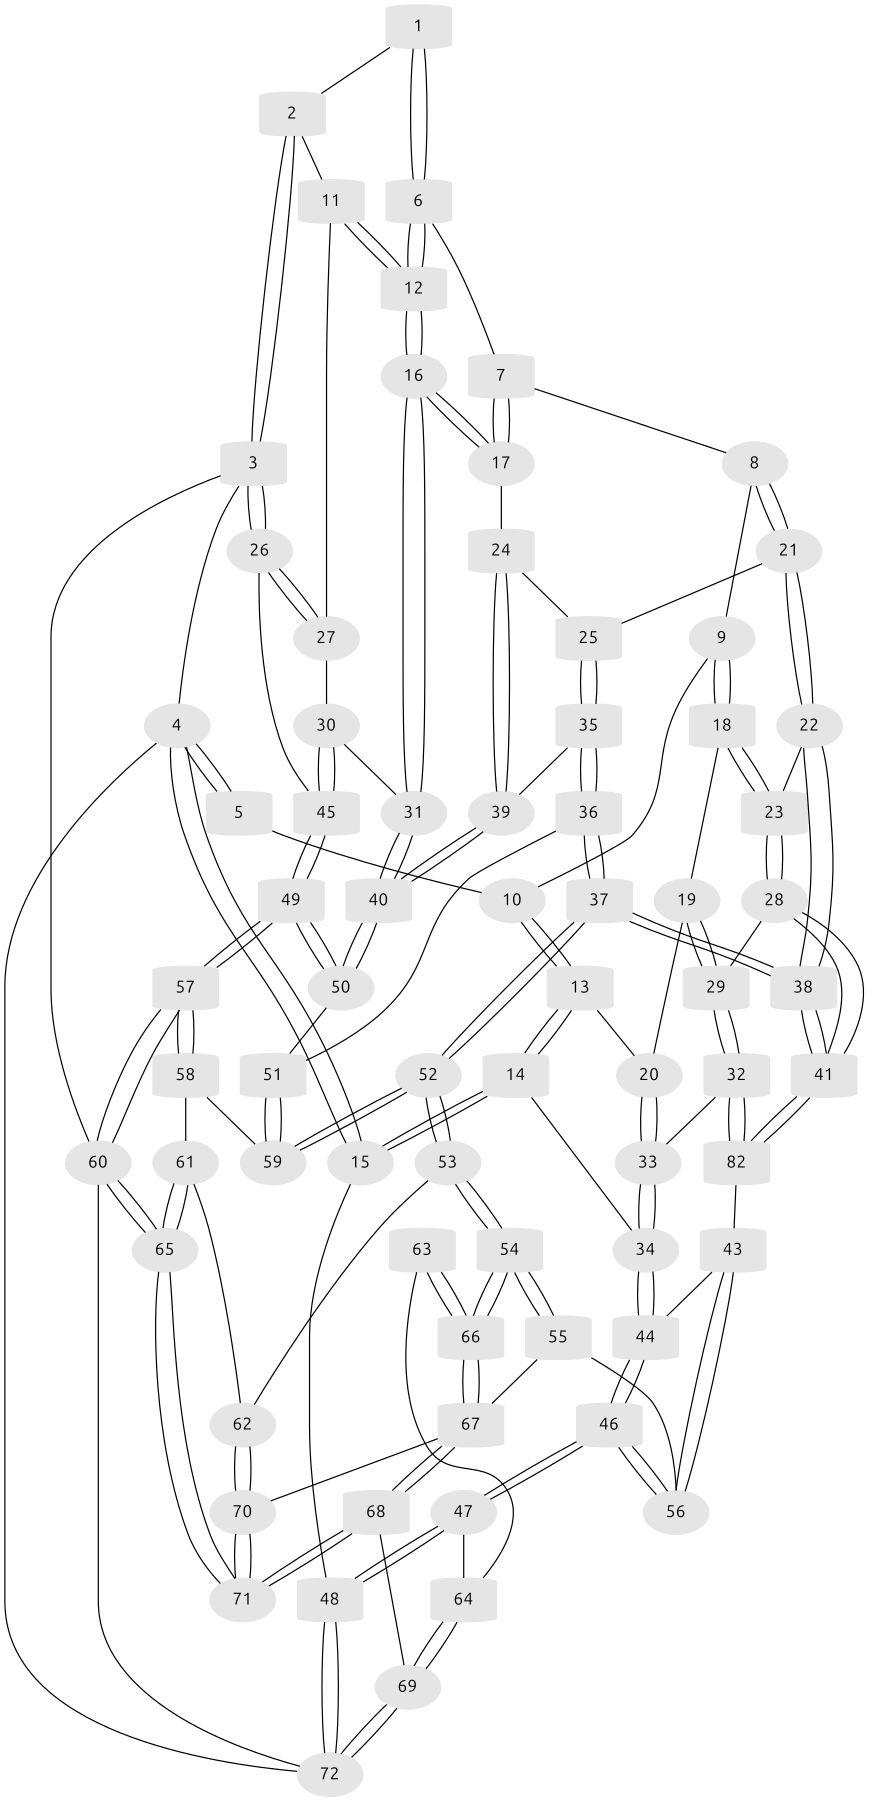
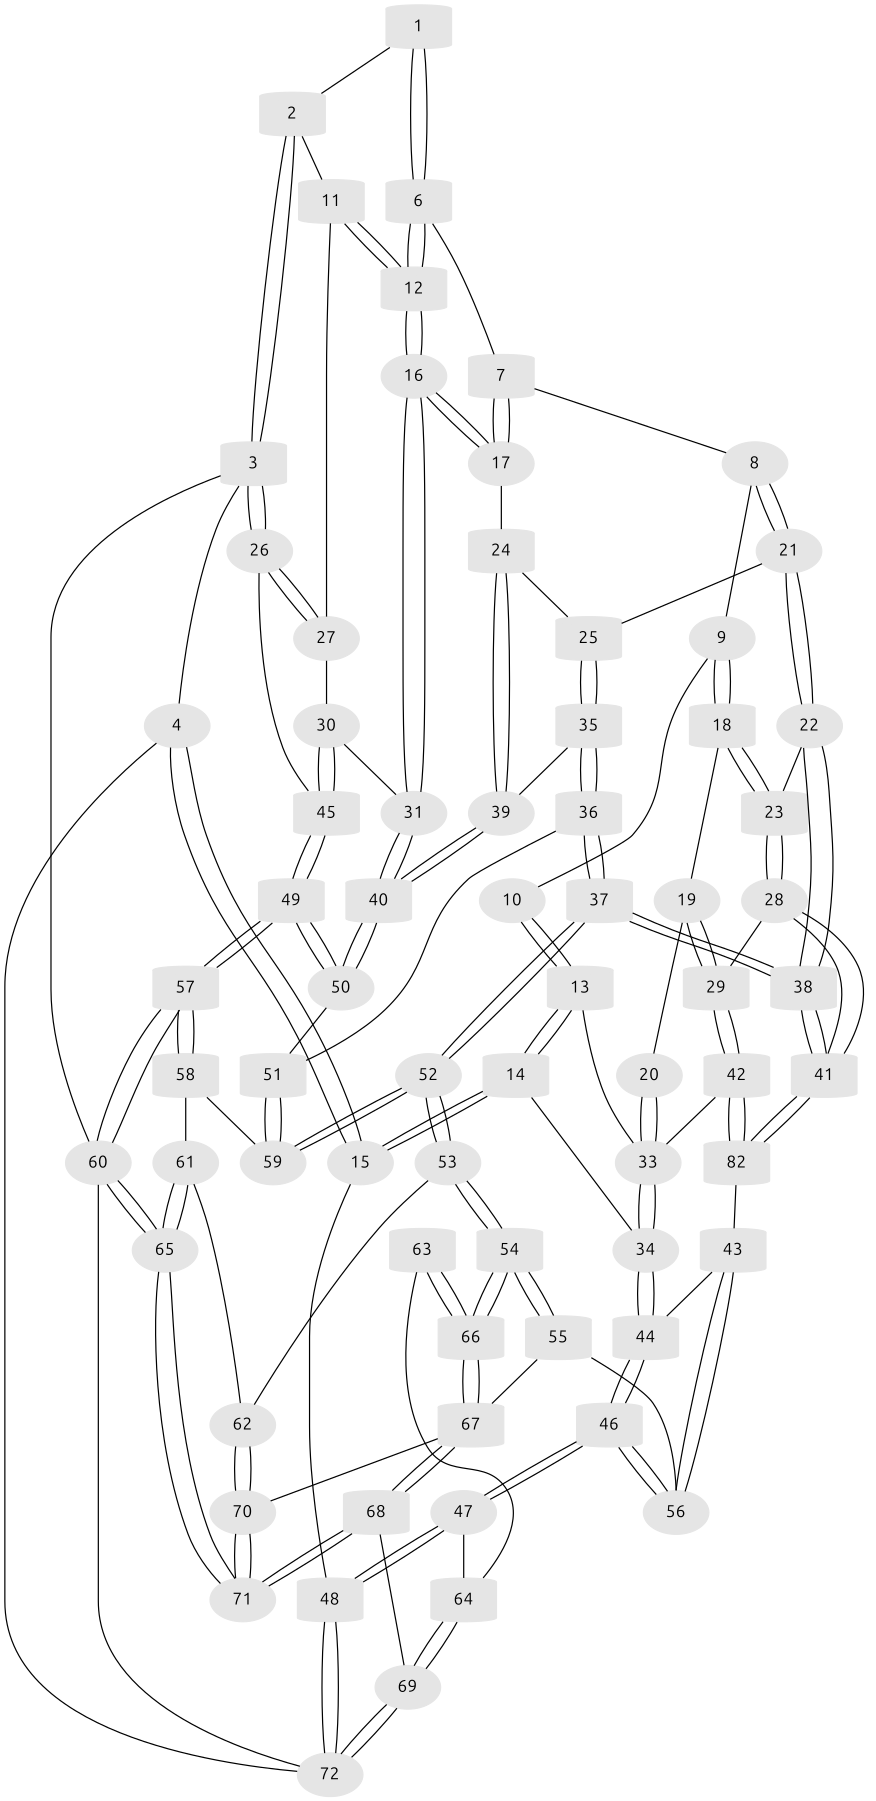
(239, 813) -> none
(616, 1033) -> (599, 1080)
(737, 1076) -> (737, 1076)
